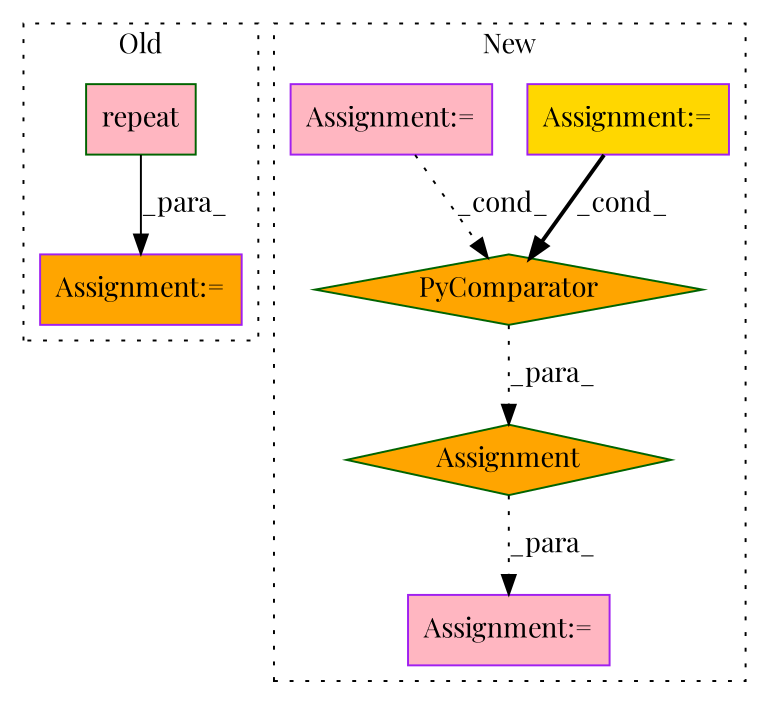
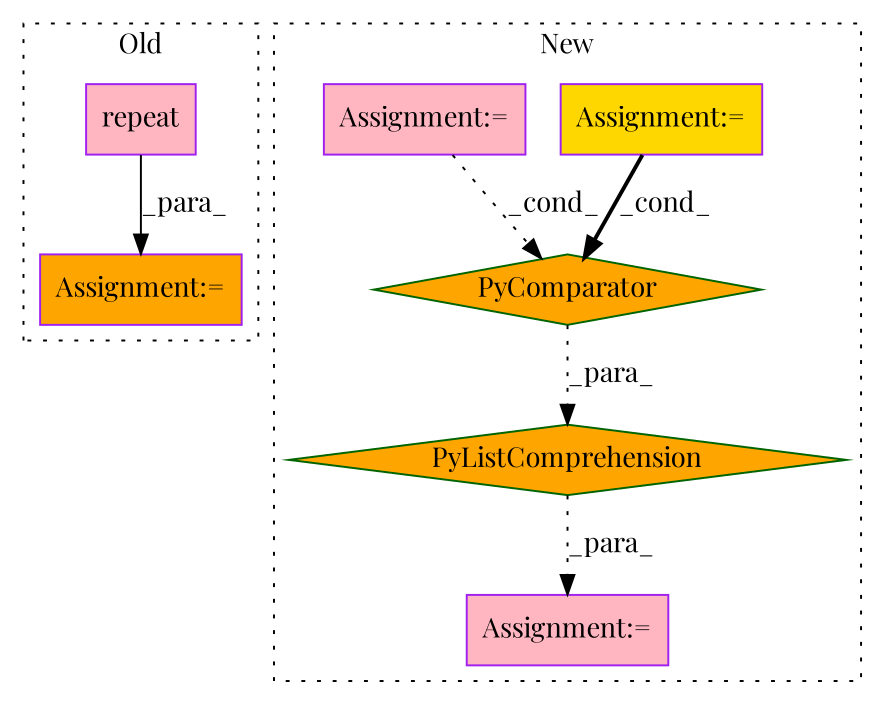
(141, 119) -> (141, 119)
(509, 460) -> (568, 460)
